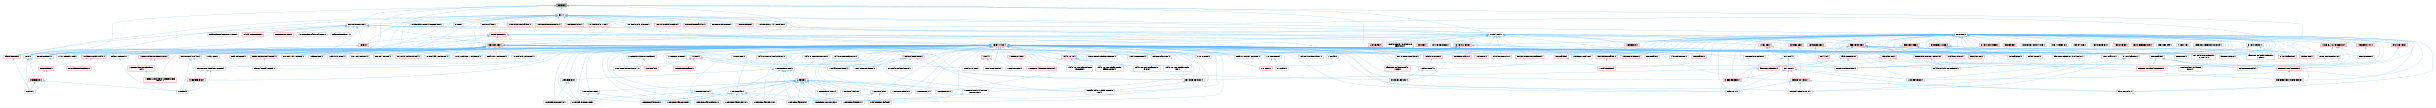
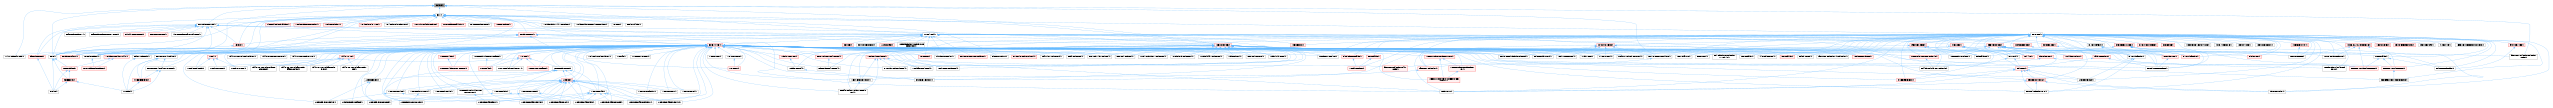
(1282, 68) -> none
